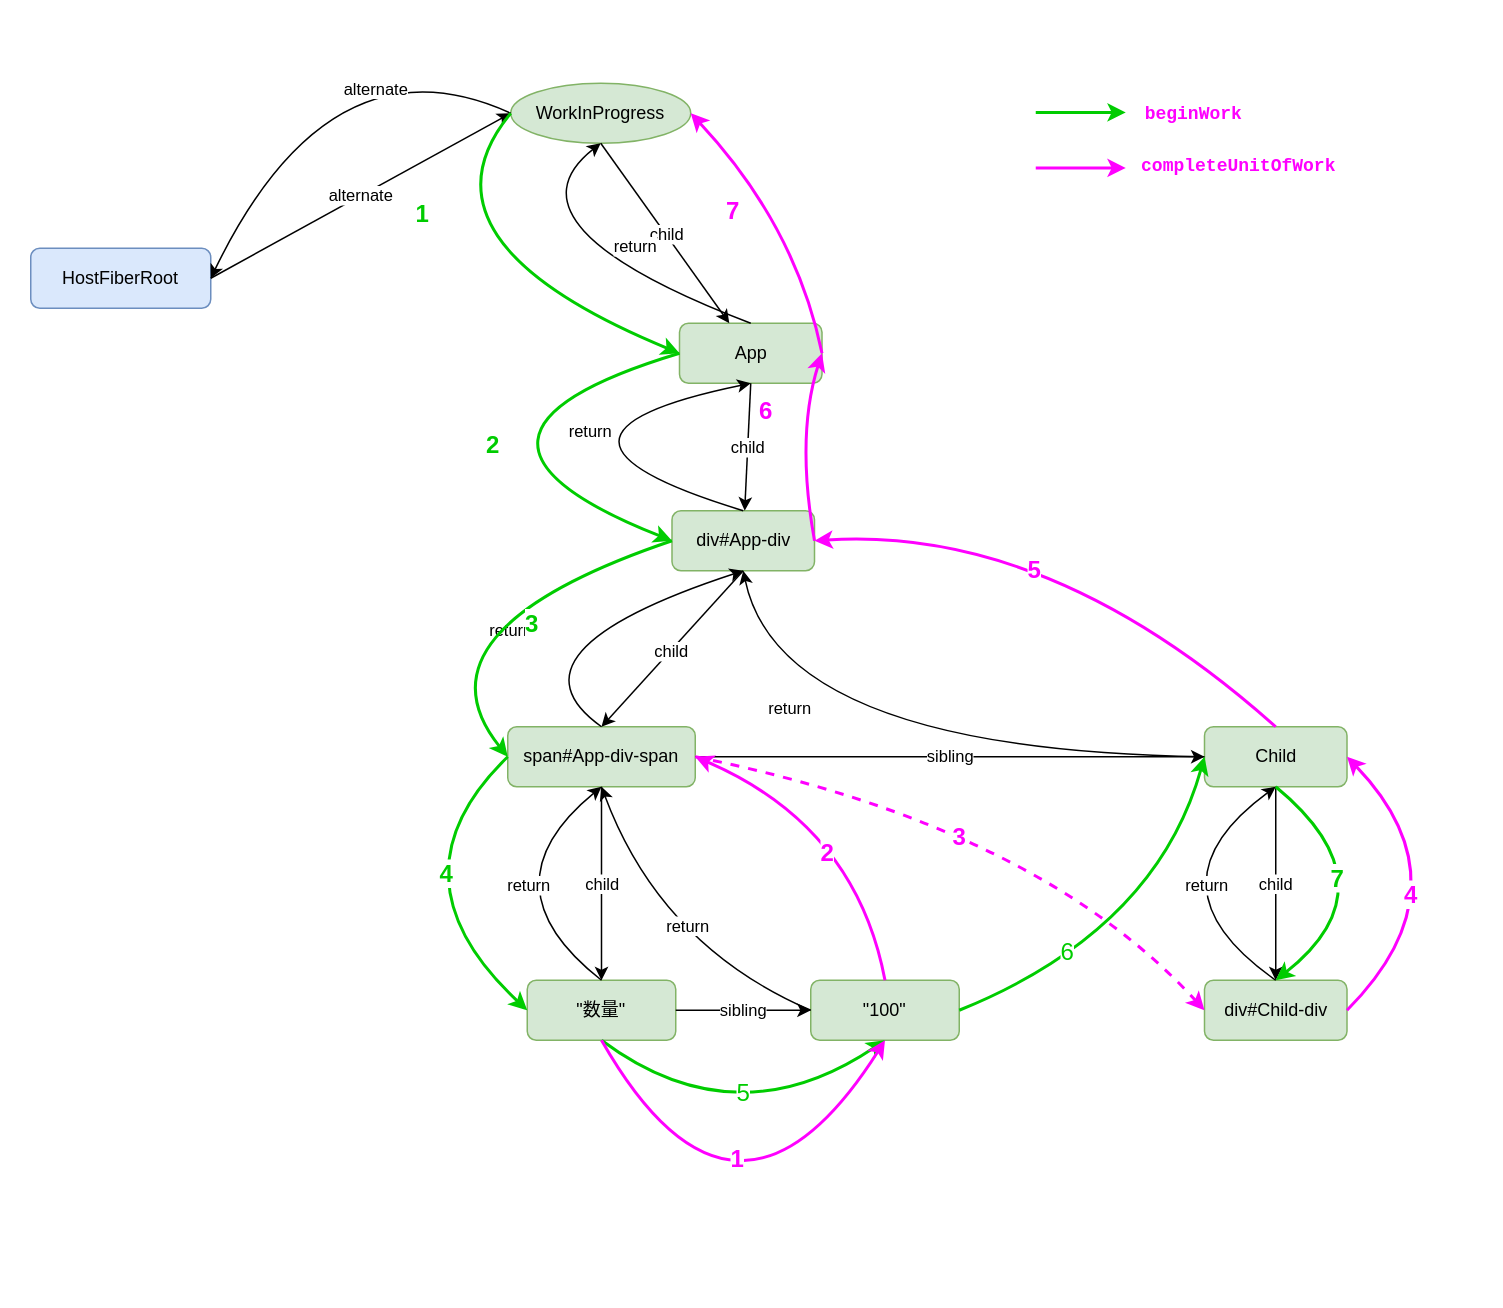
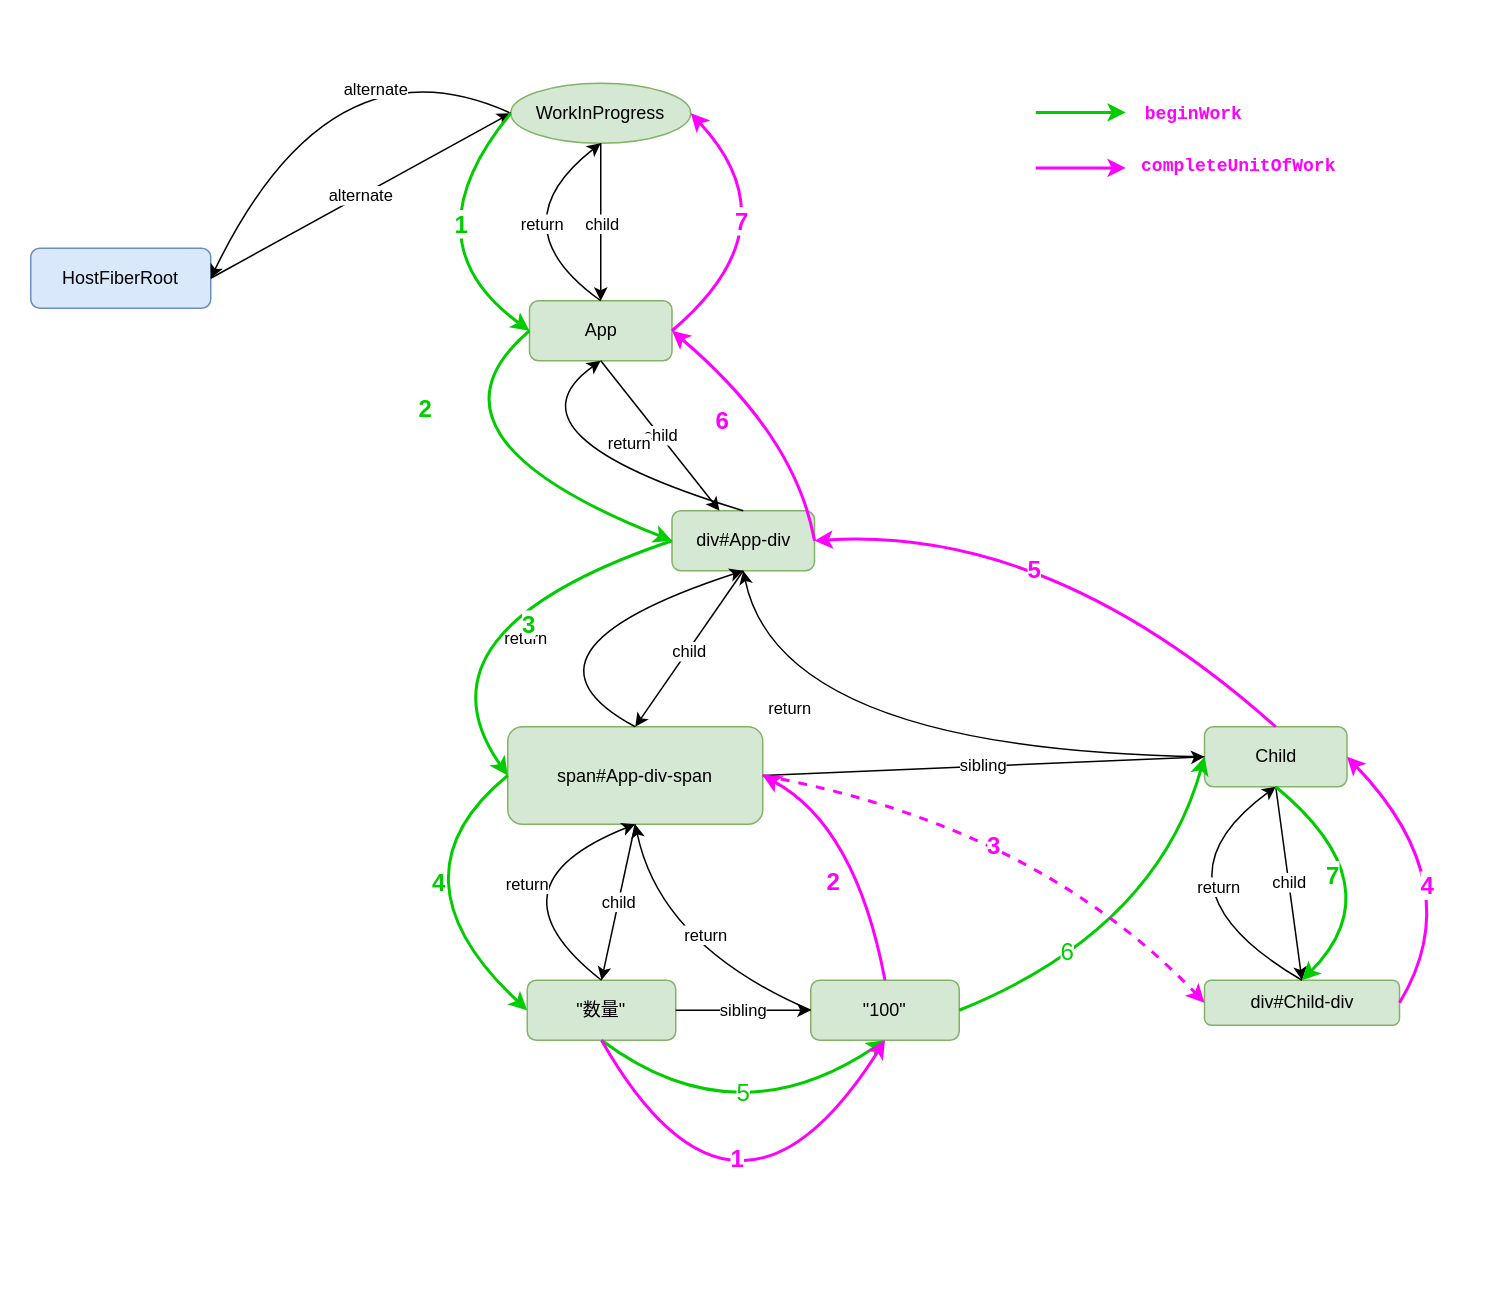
(751, 353) -> (601, 331)
(602, 757) -> (635, 776)
(1276, 1010) -> (1302, 1003)
